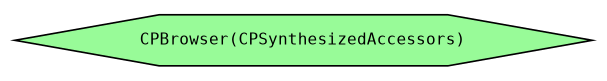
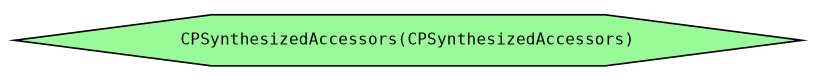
(303, 40) -> (408, 40)
